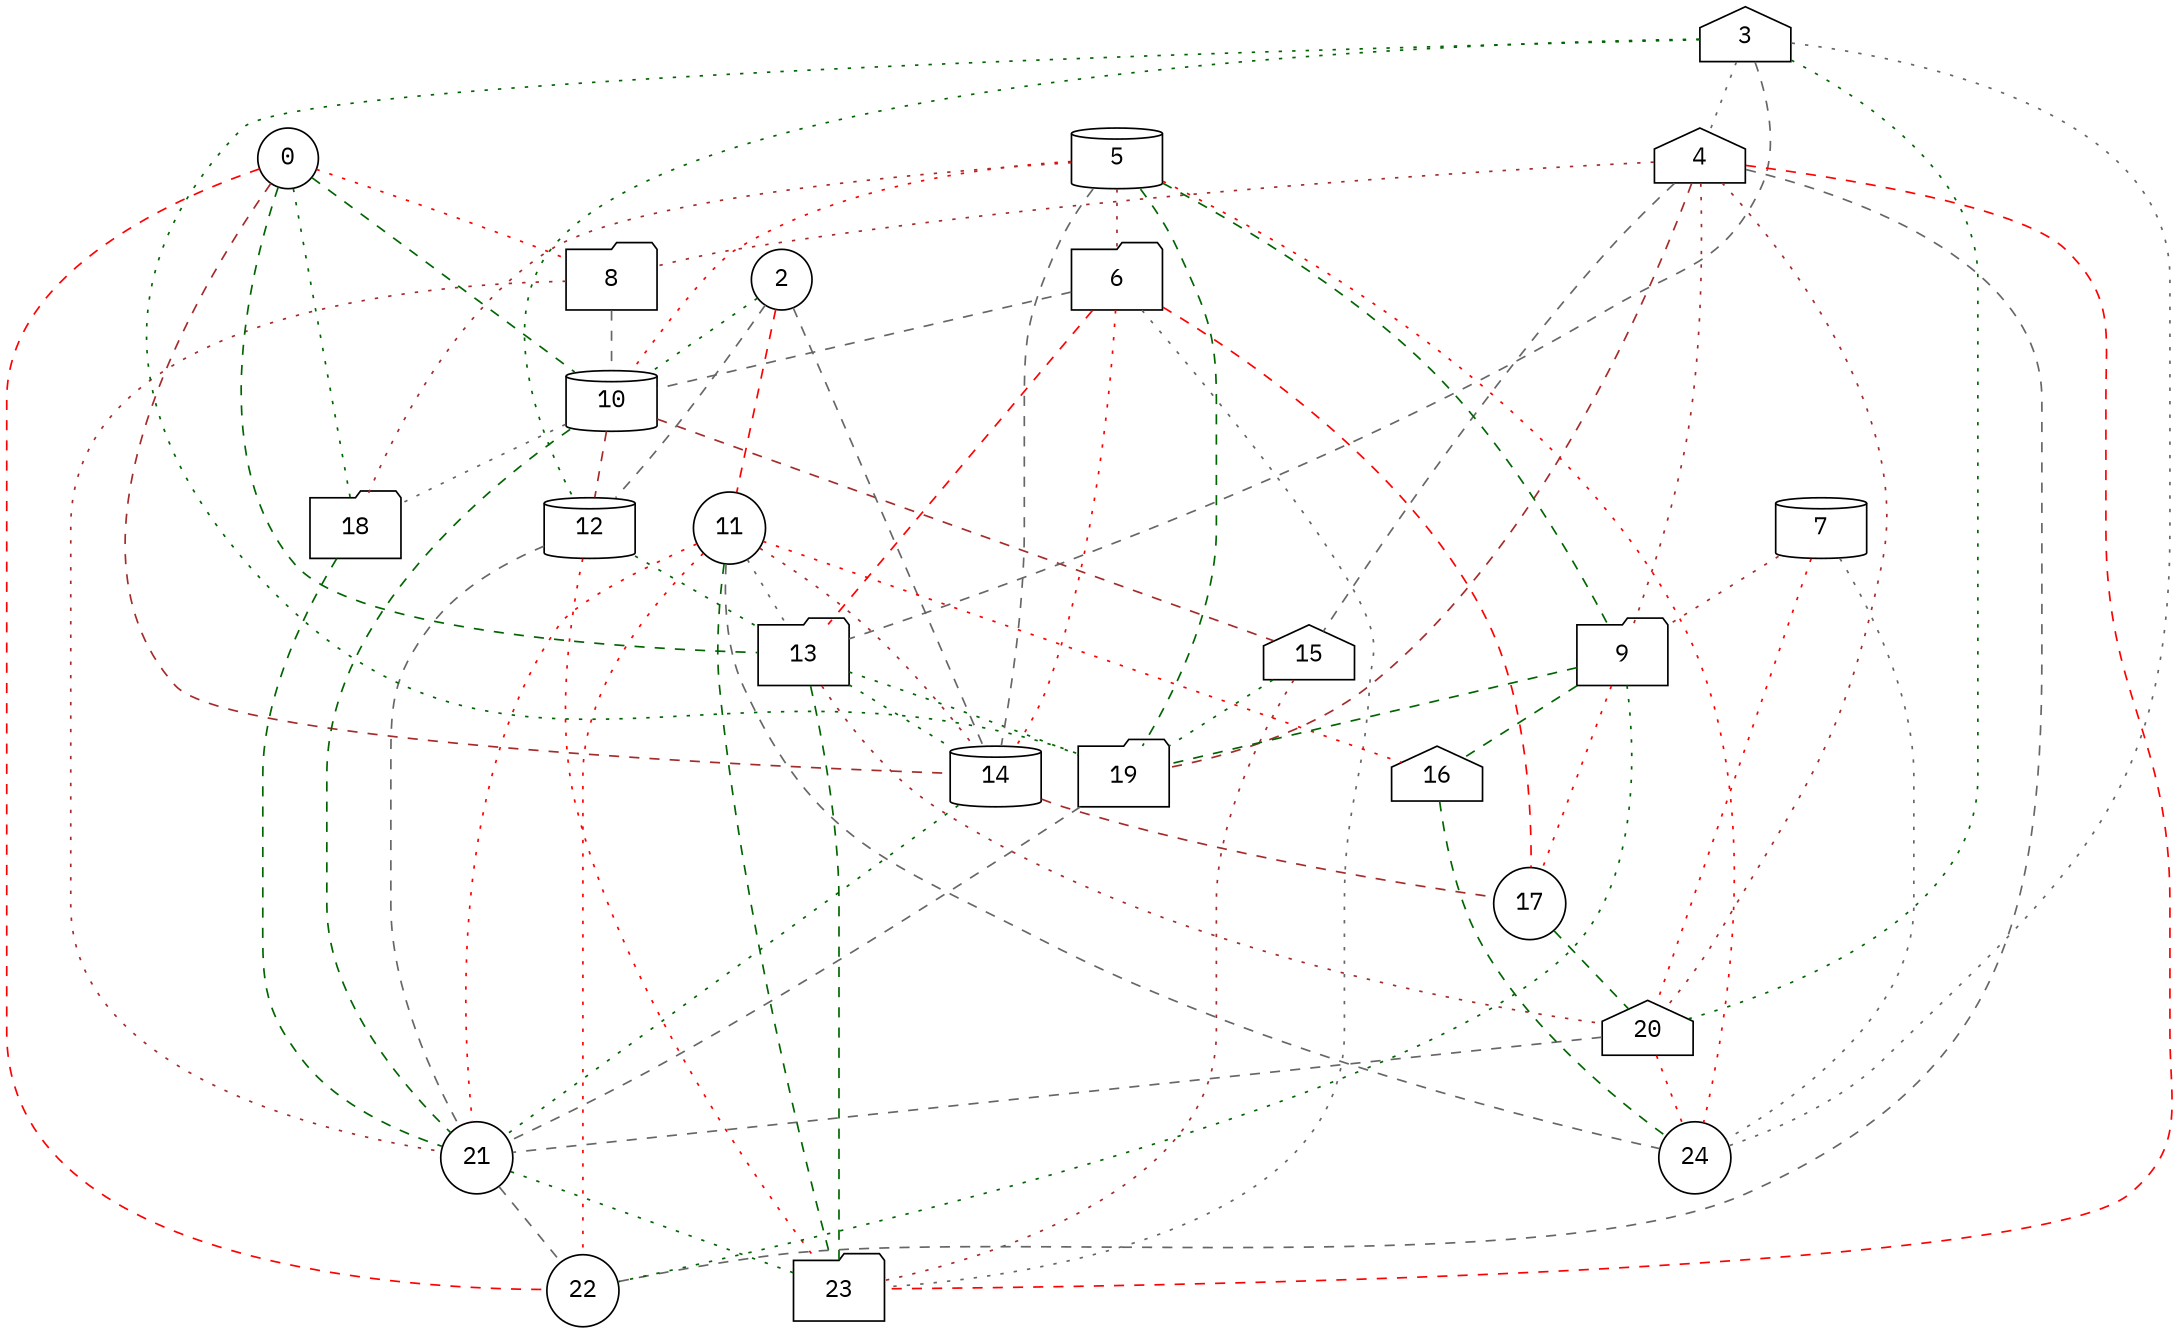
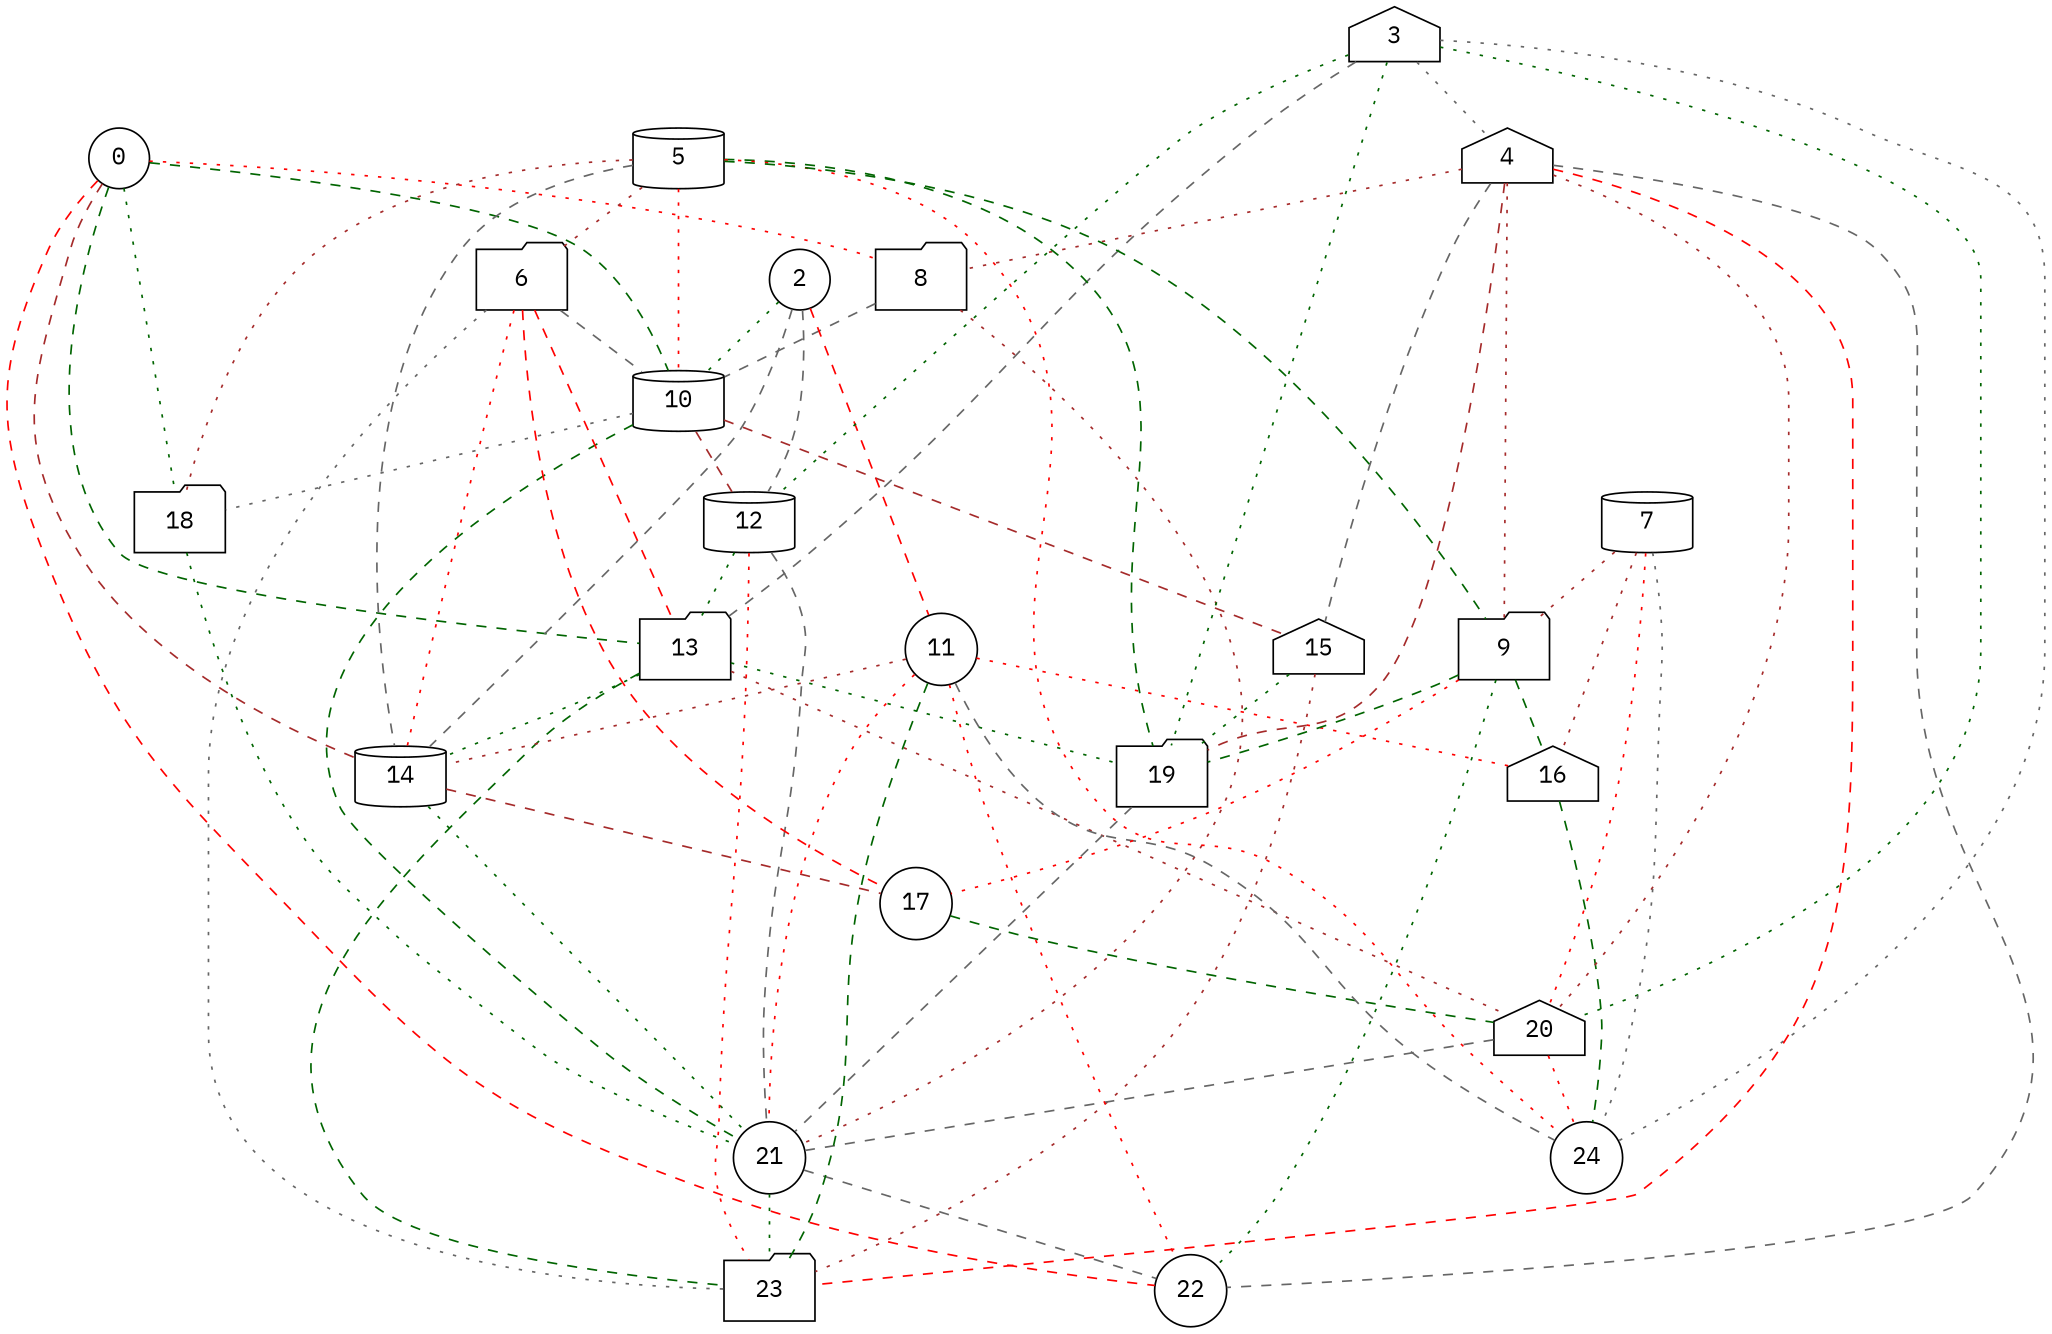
(767, 592) -> none
none -> (1599, 651)
(263, 890) -> (365, 906)
